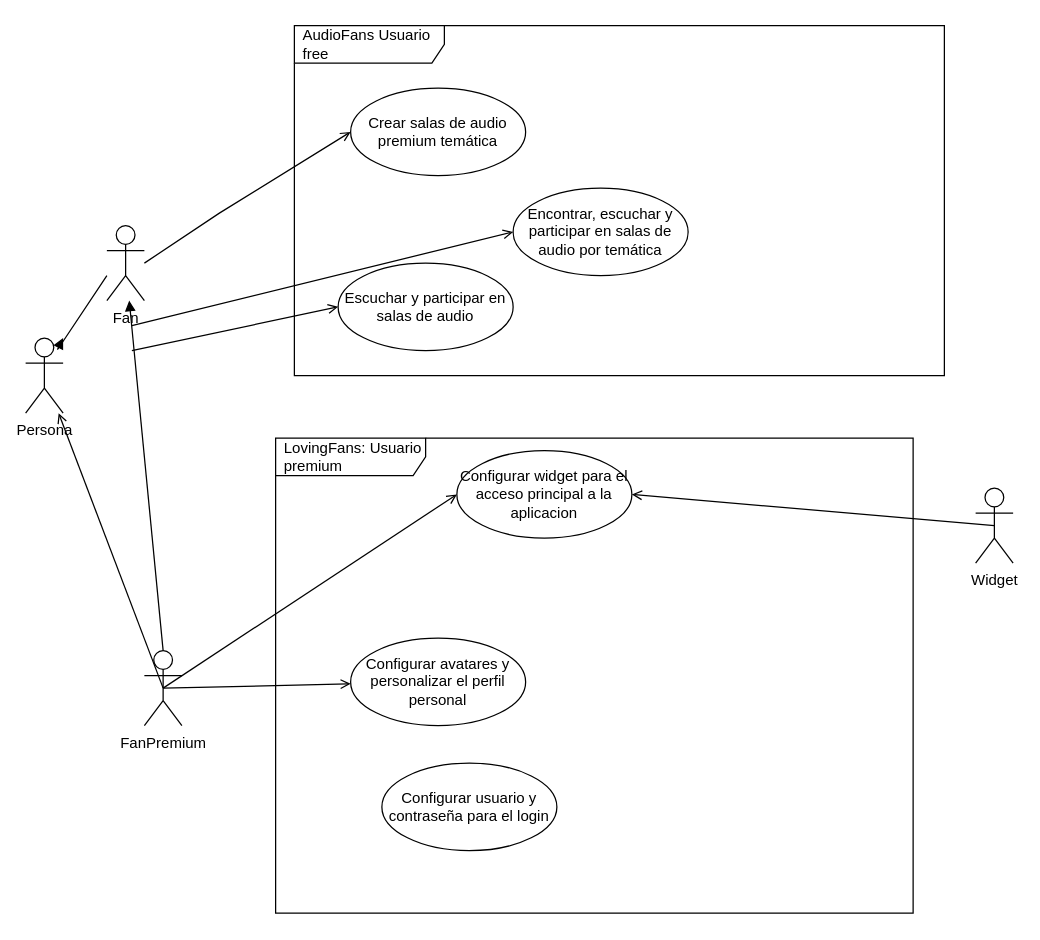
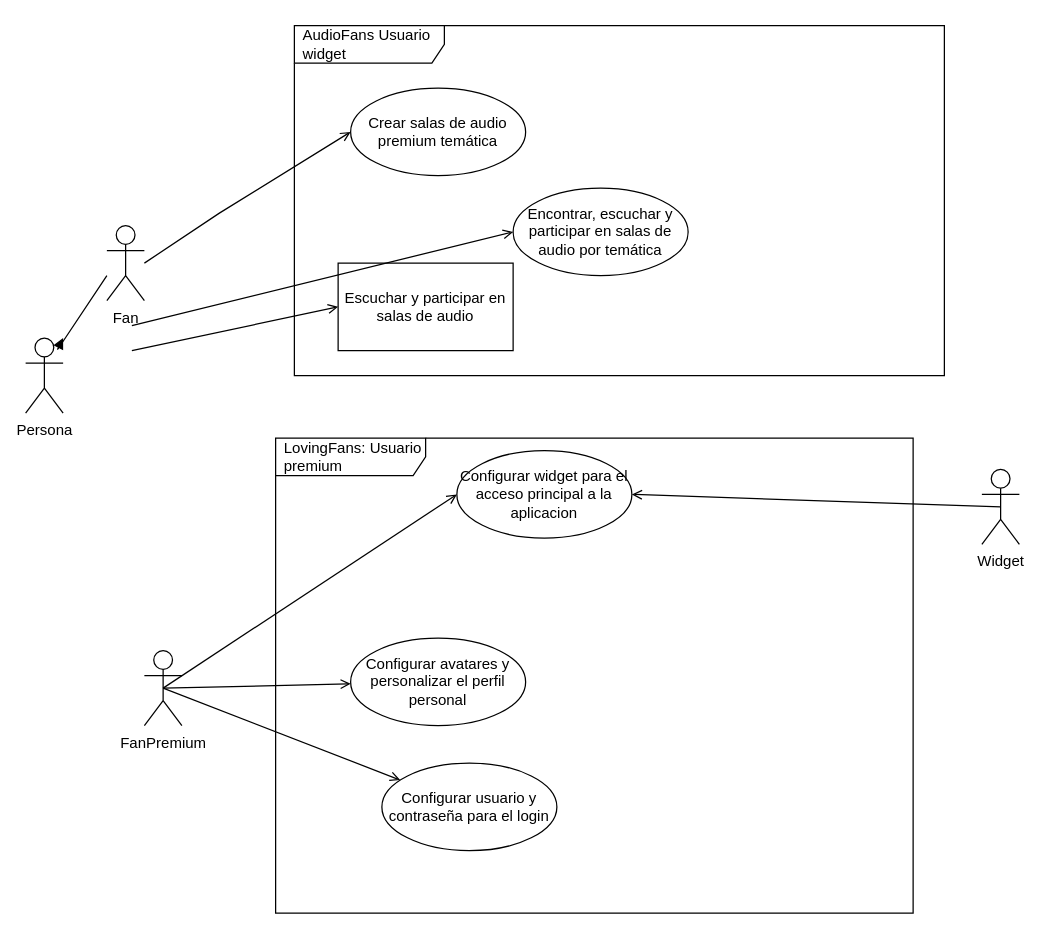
(374, 44) -> (374, 44)
(426, 307) -> (426, 307)
(147, 481) -> none
(994, 526) -> (1001, 507)
(110, 549) -> (282, 734)
